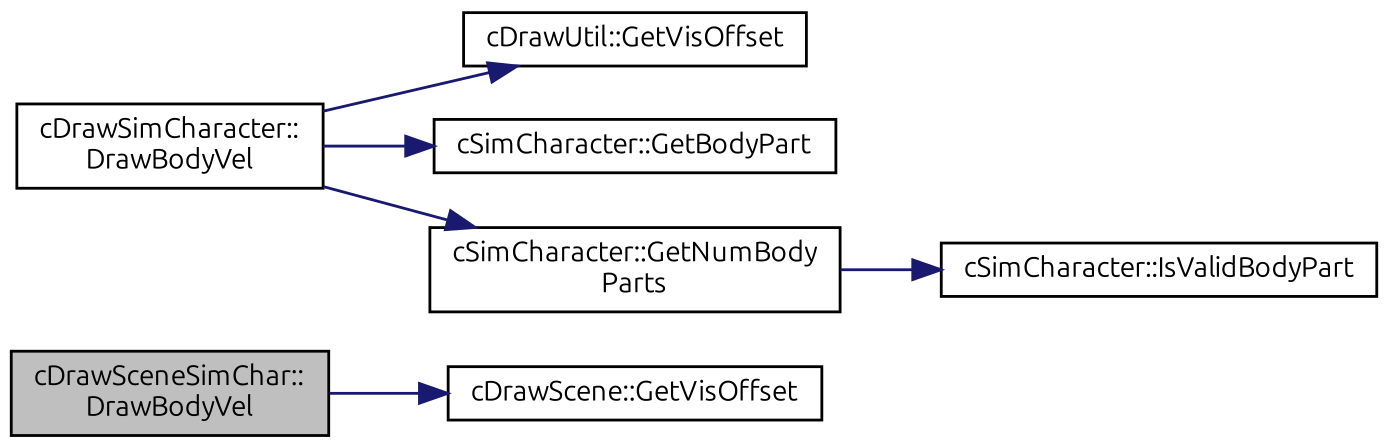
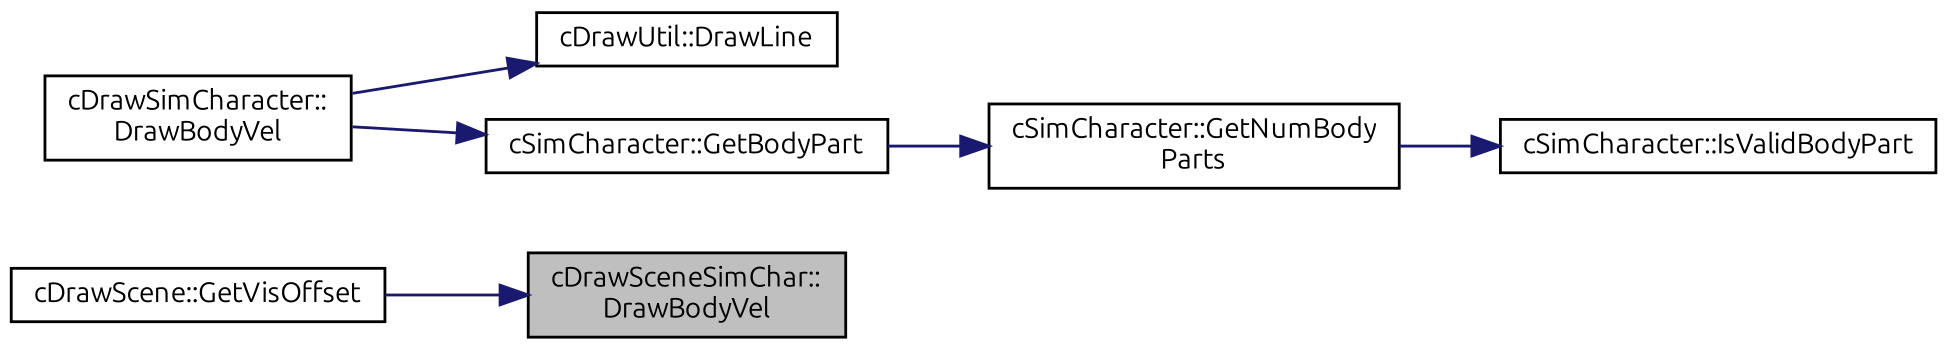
(635, 39) -> (687, 39)
(385, 203) -> (924, 146)
(374, 393) -> (442, 295)
